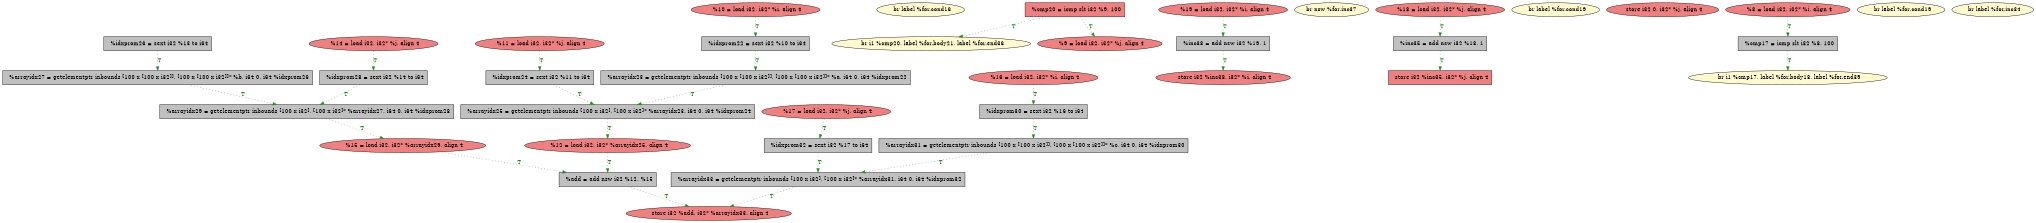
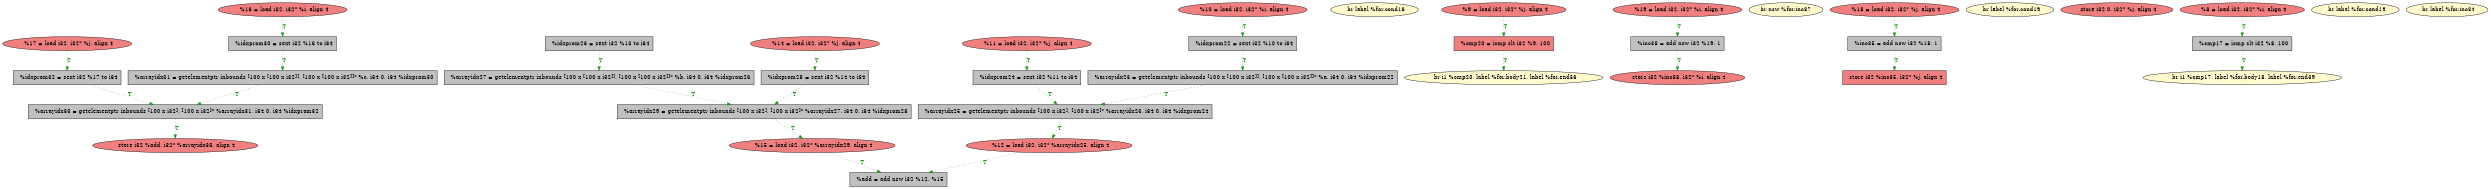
(1086, 25) -> (1504, 25)
(657, 196) -> none
